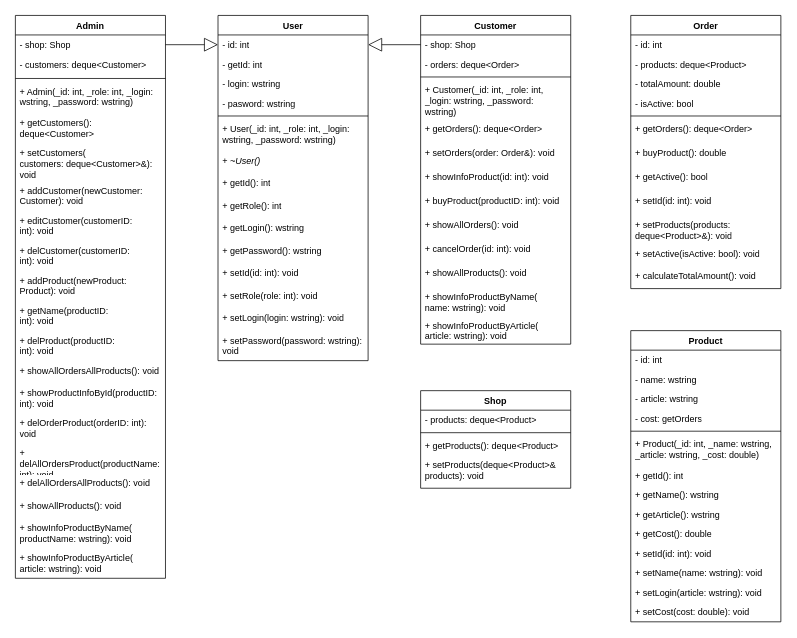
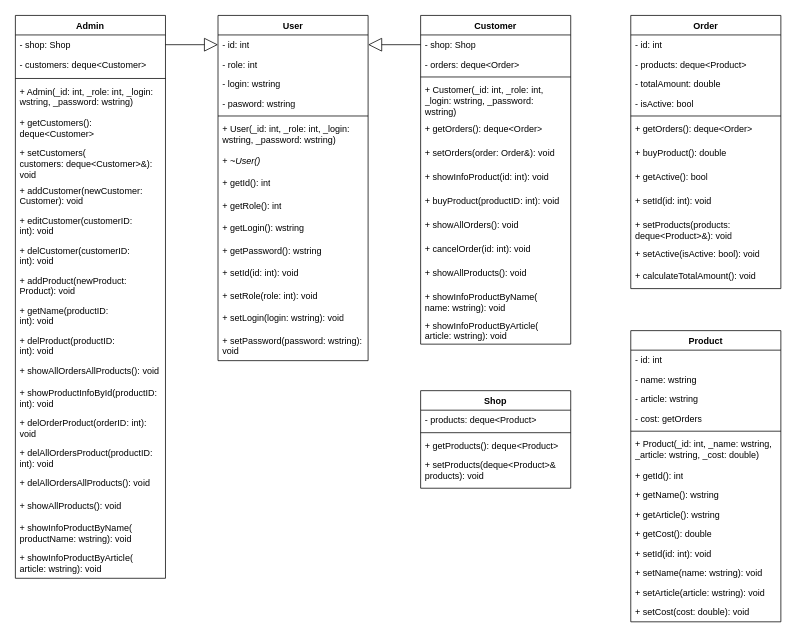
(248, 65) -> (244, 65)
(91, 459) -> (91, 459)
(706, 598) -> (706, 598)
